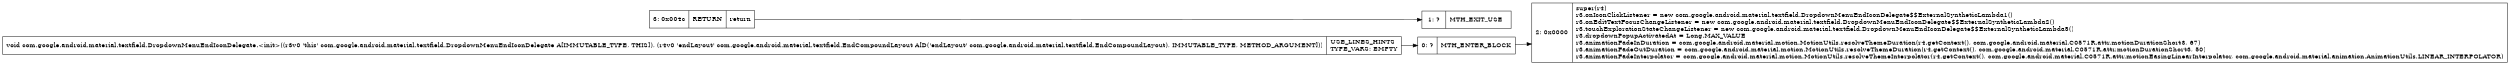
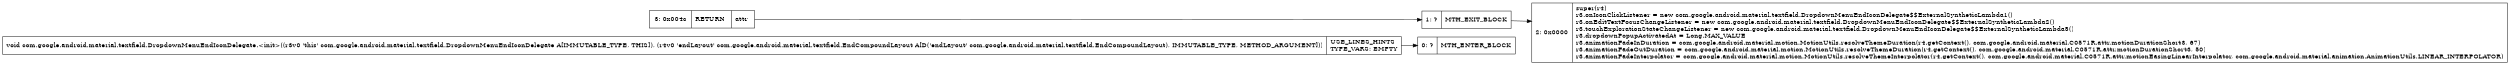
(740, 19) -> (742, 19)
(1476, 20) -> (1476, 20)
(1521, 44) -> (1519, 21)
